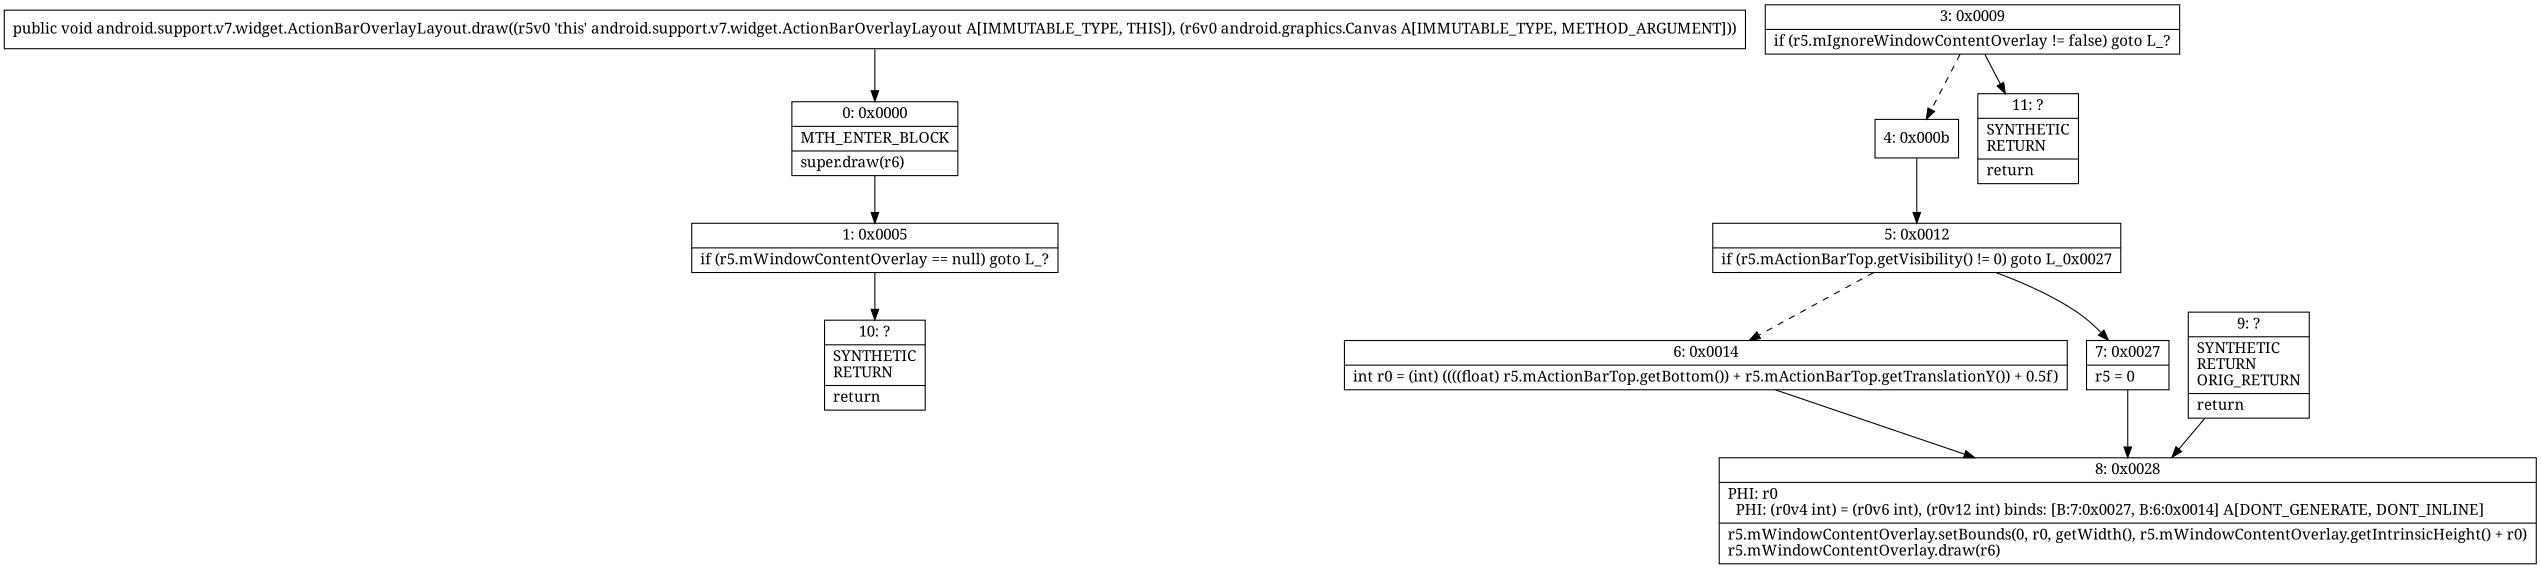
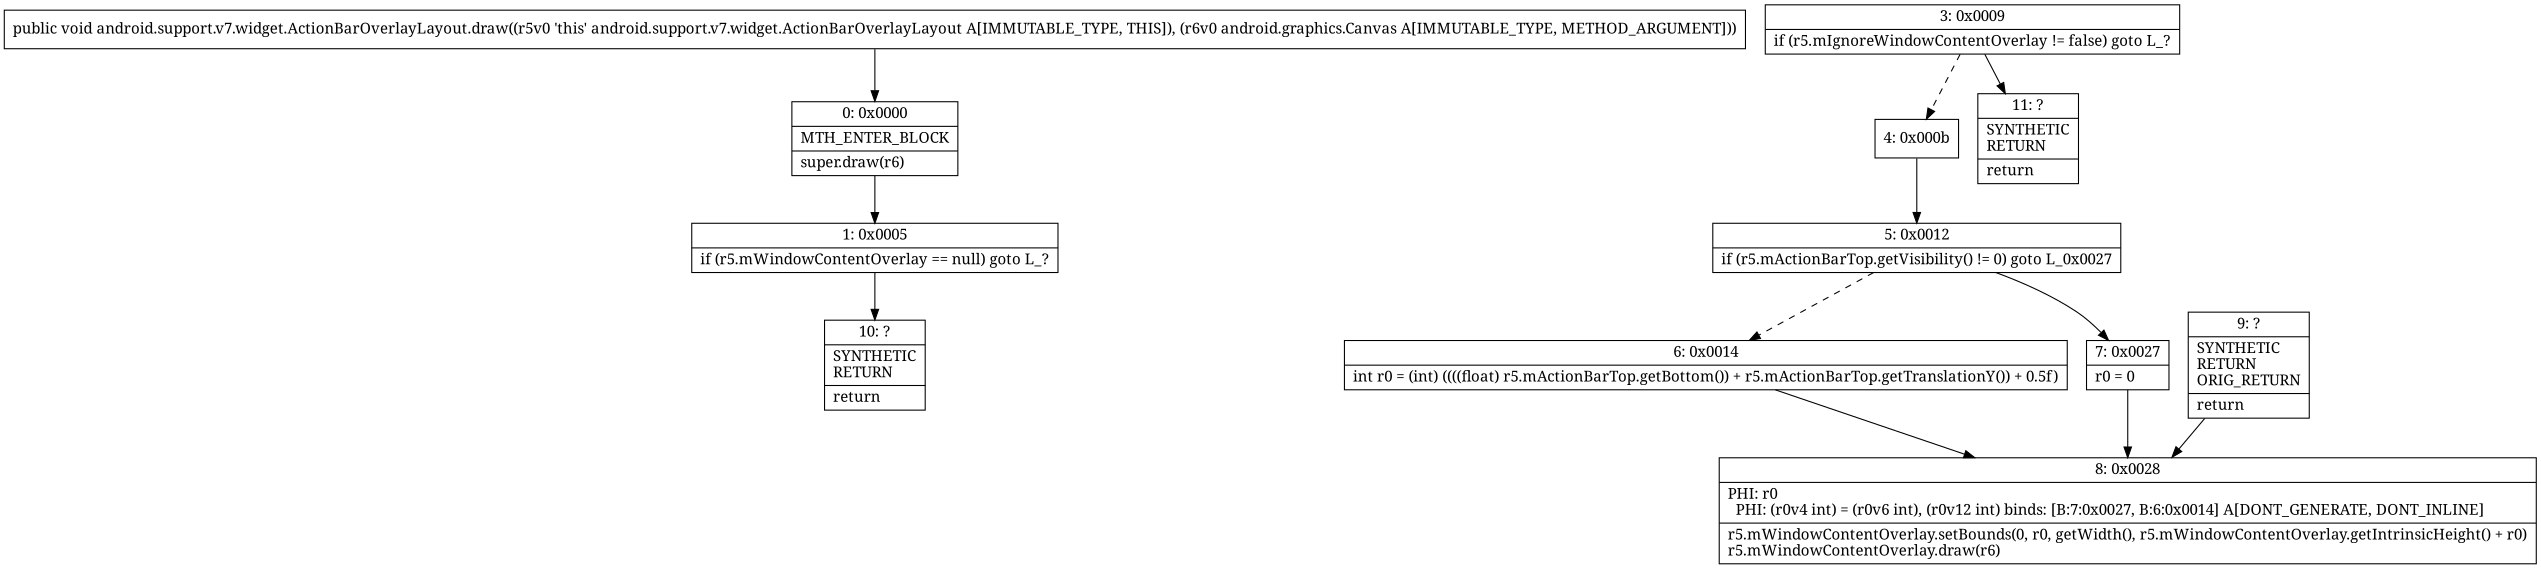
(2115, 377) -> (2115, 377)
